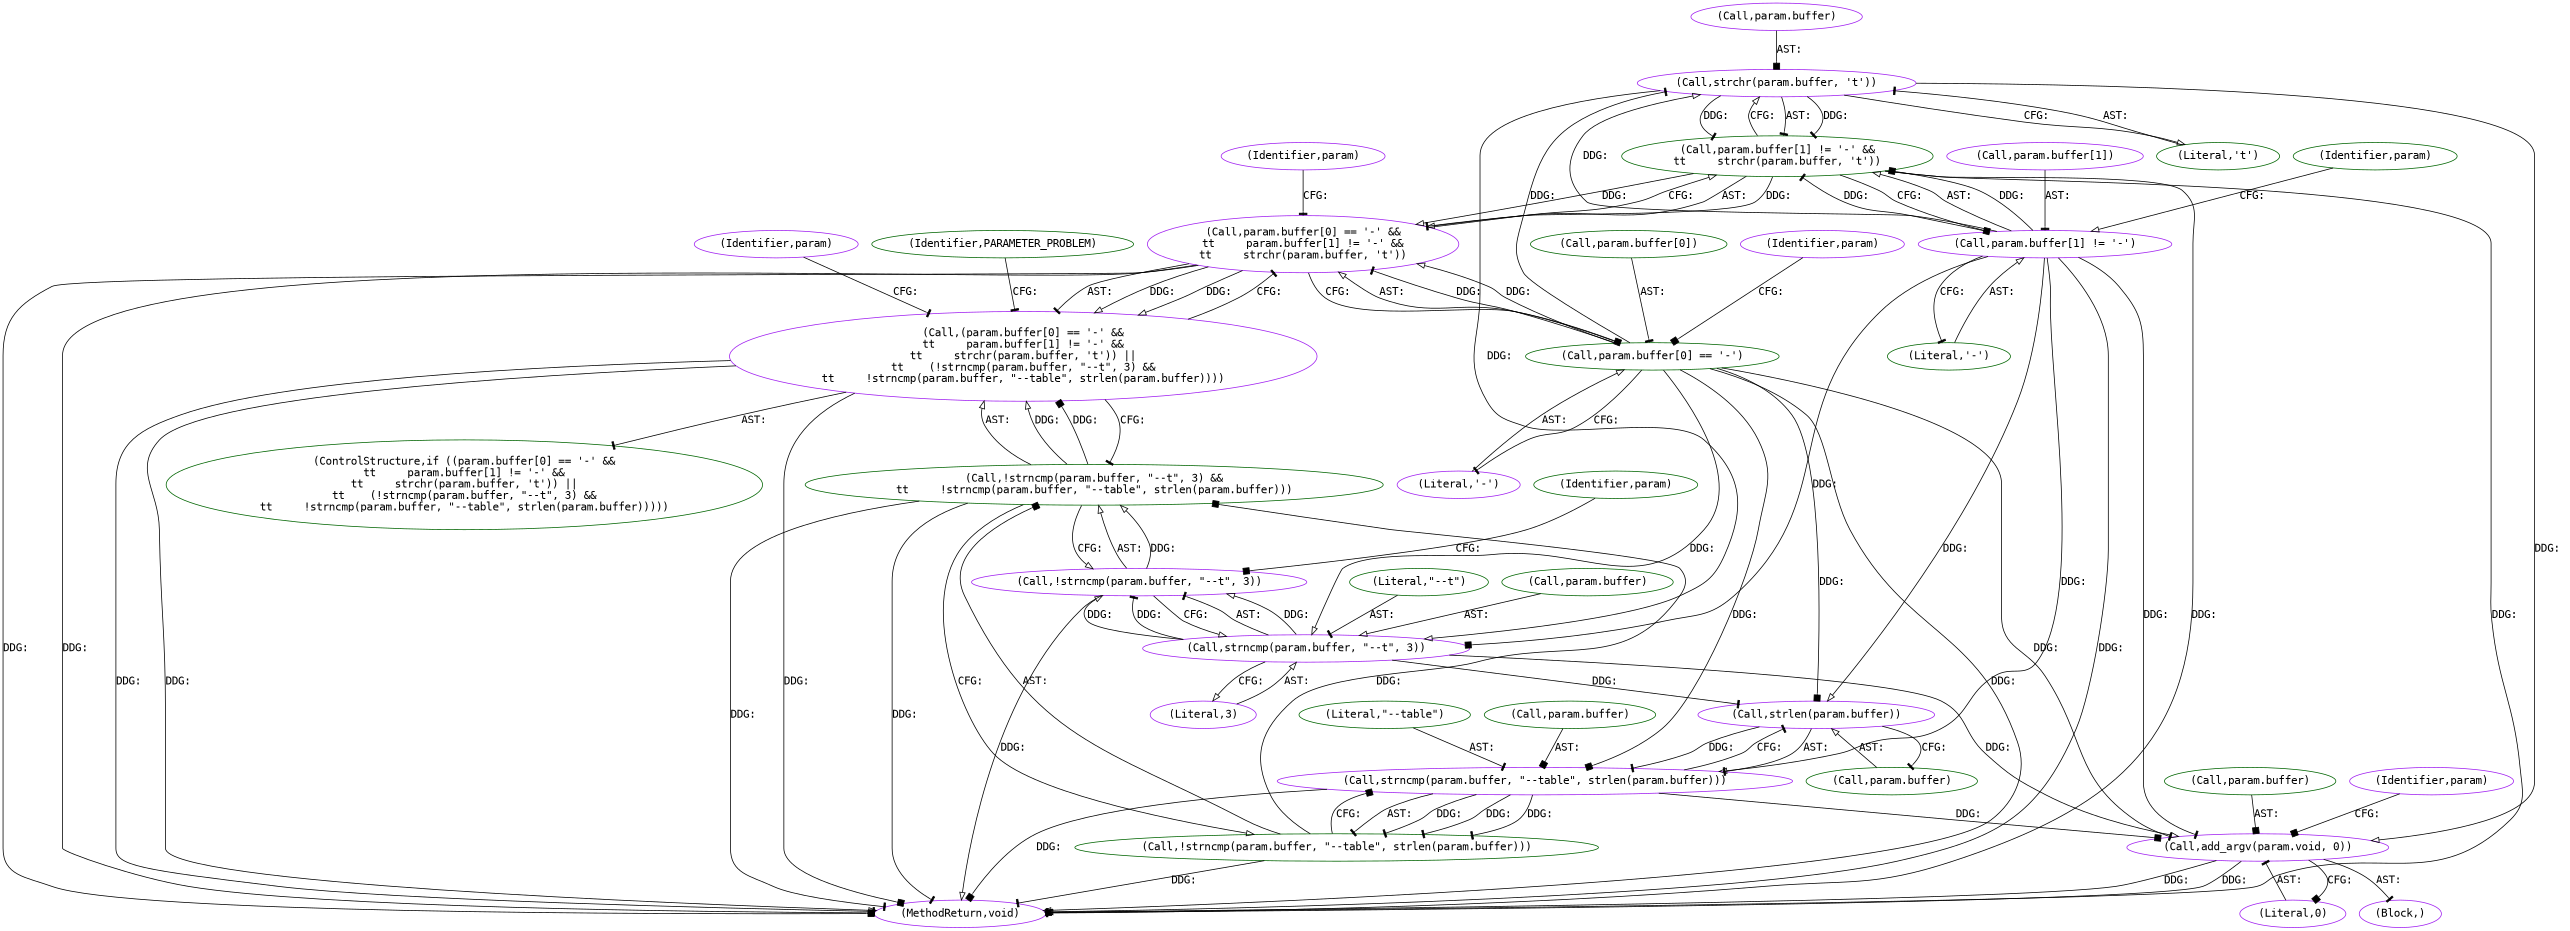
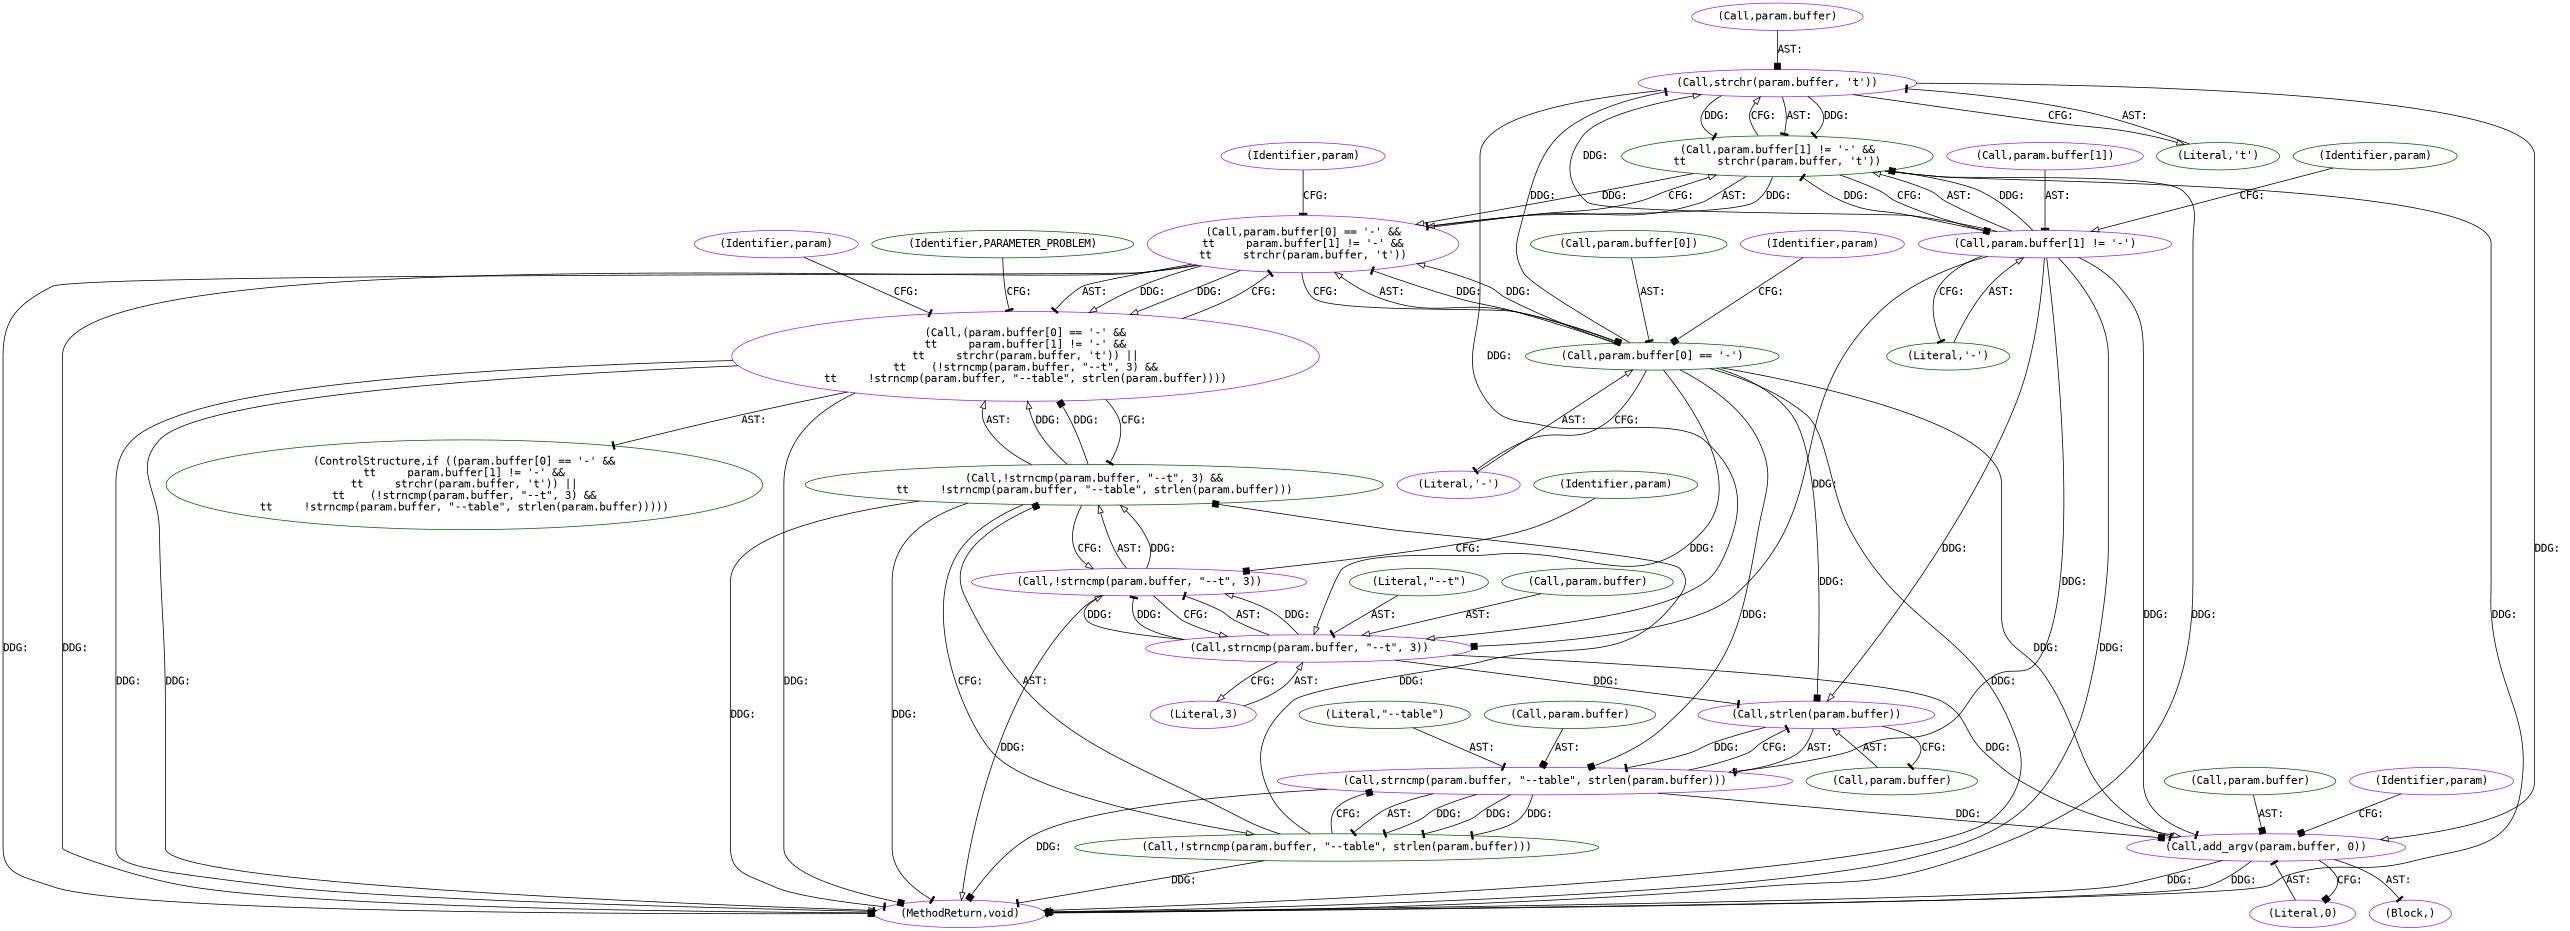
(2258, 848) -> (2266, 848)
